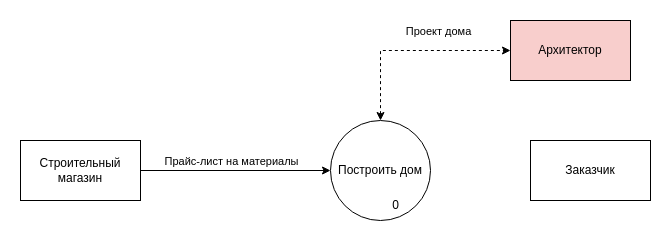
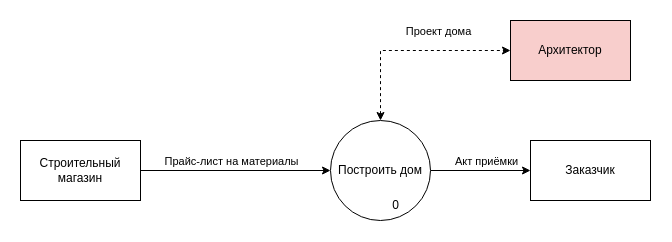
none -> (477, 171)
